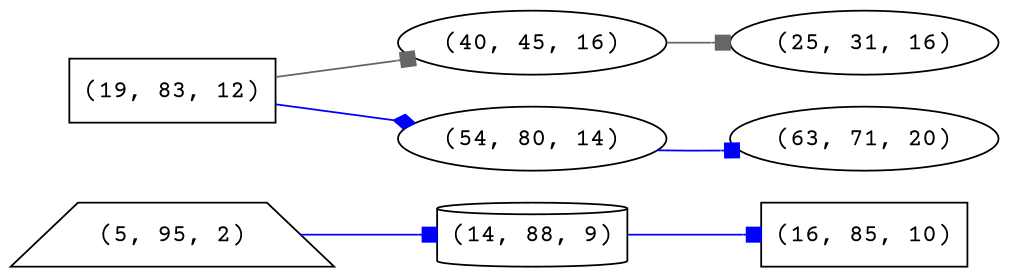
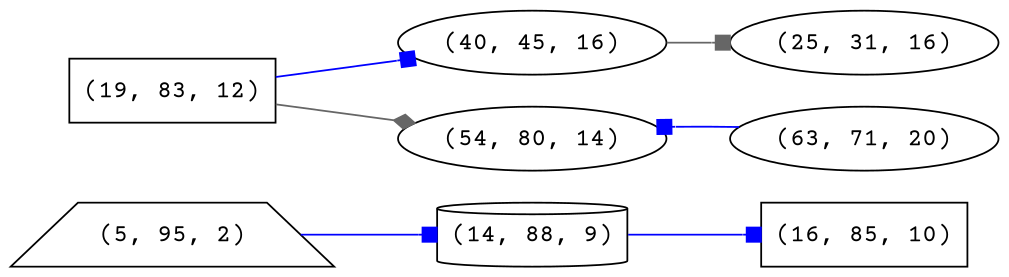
(336, 69) -> (336, 69)
(335, 112) -> (335, 112)
(689, 151) -> (707, 127)
